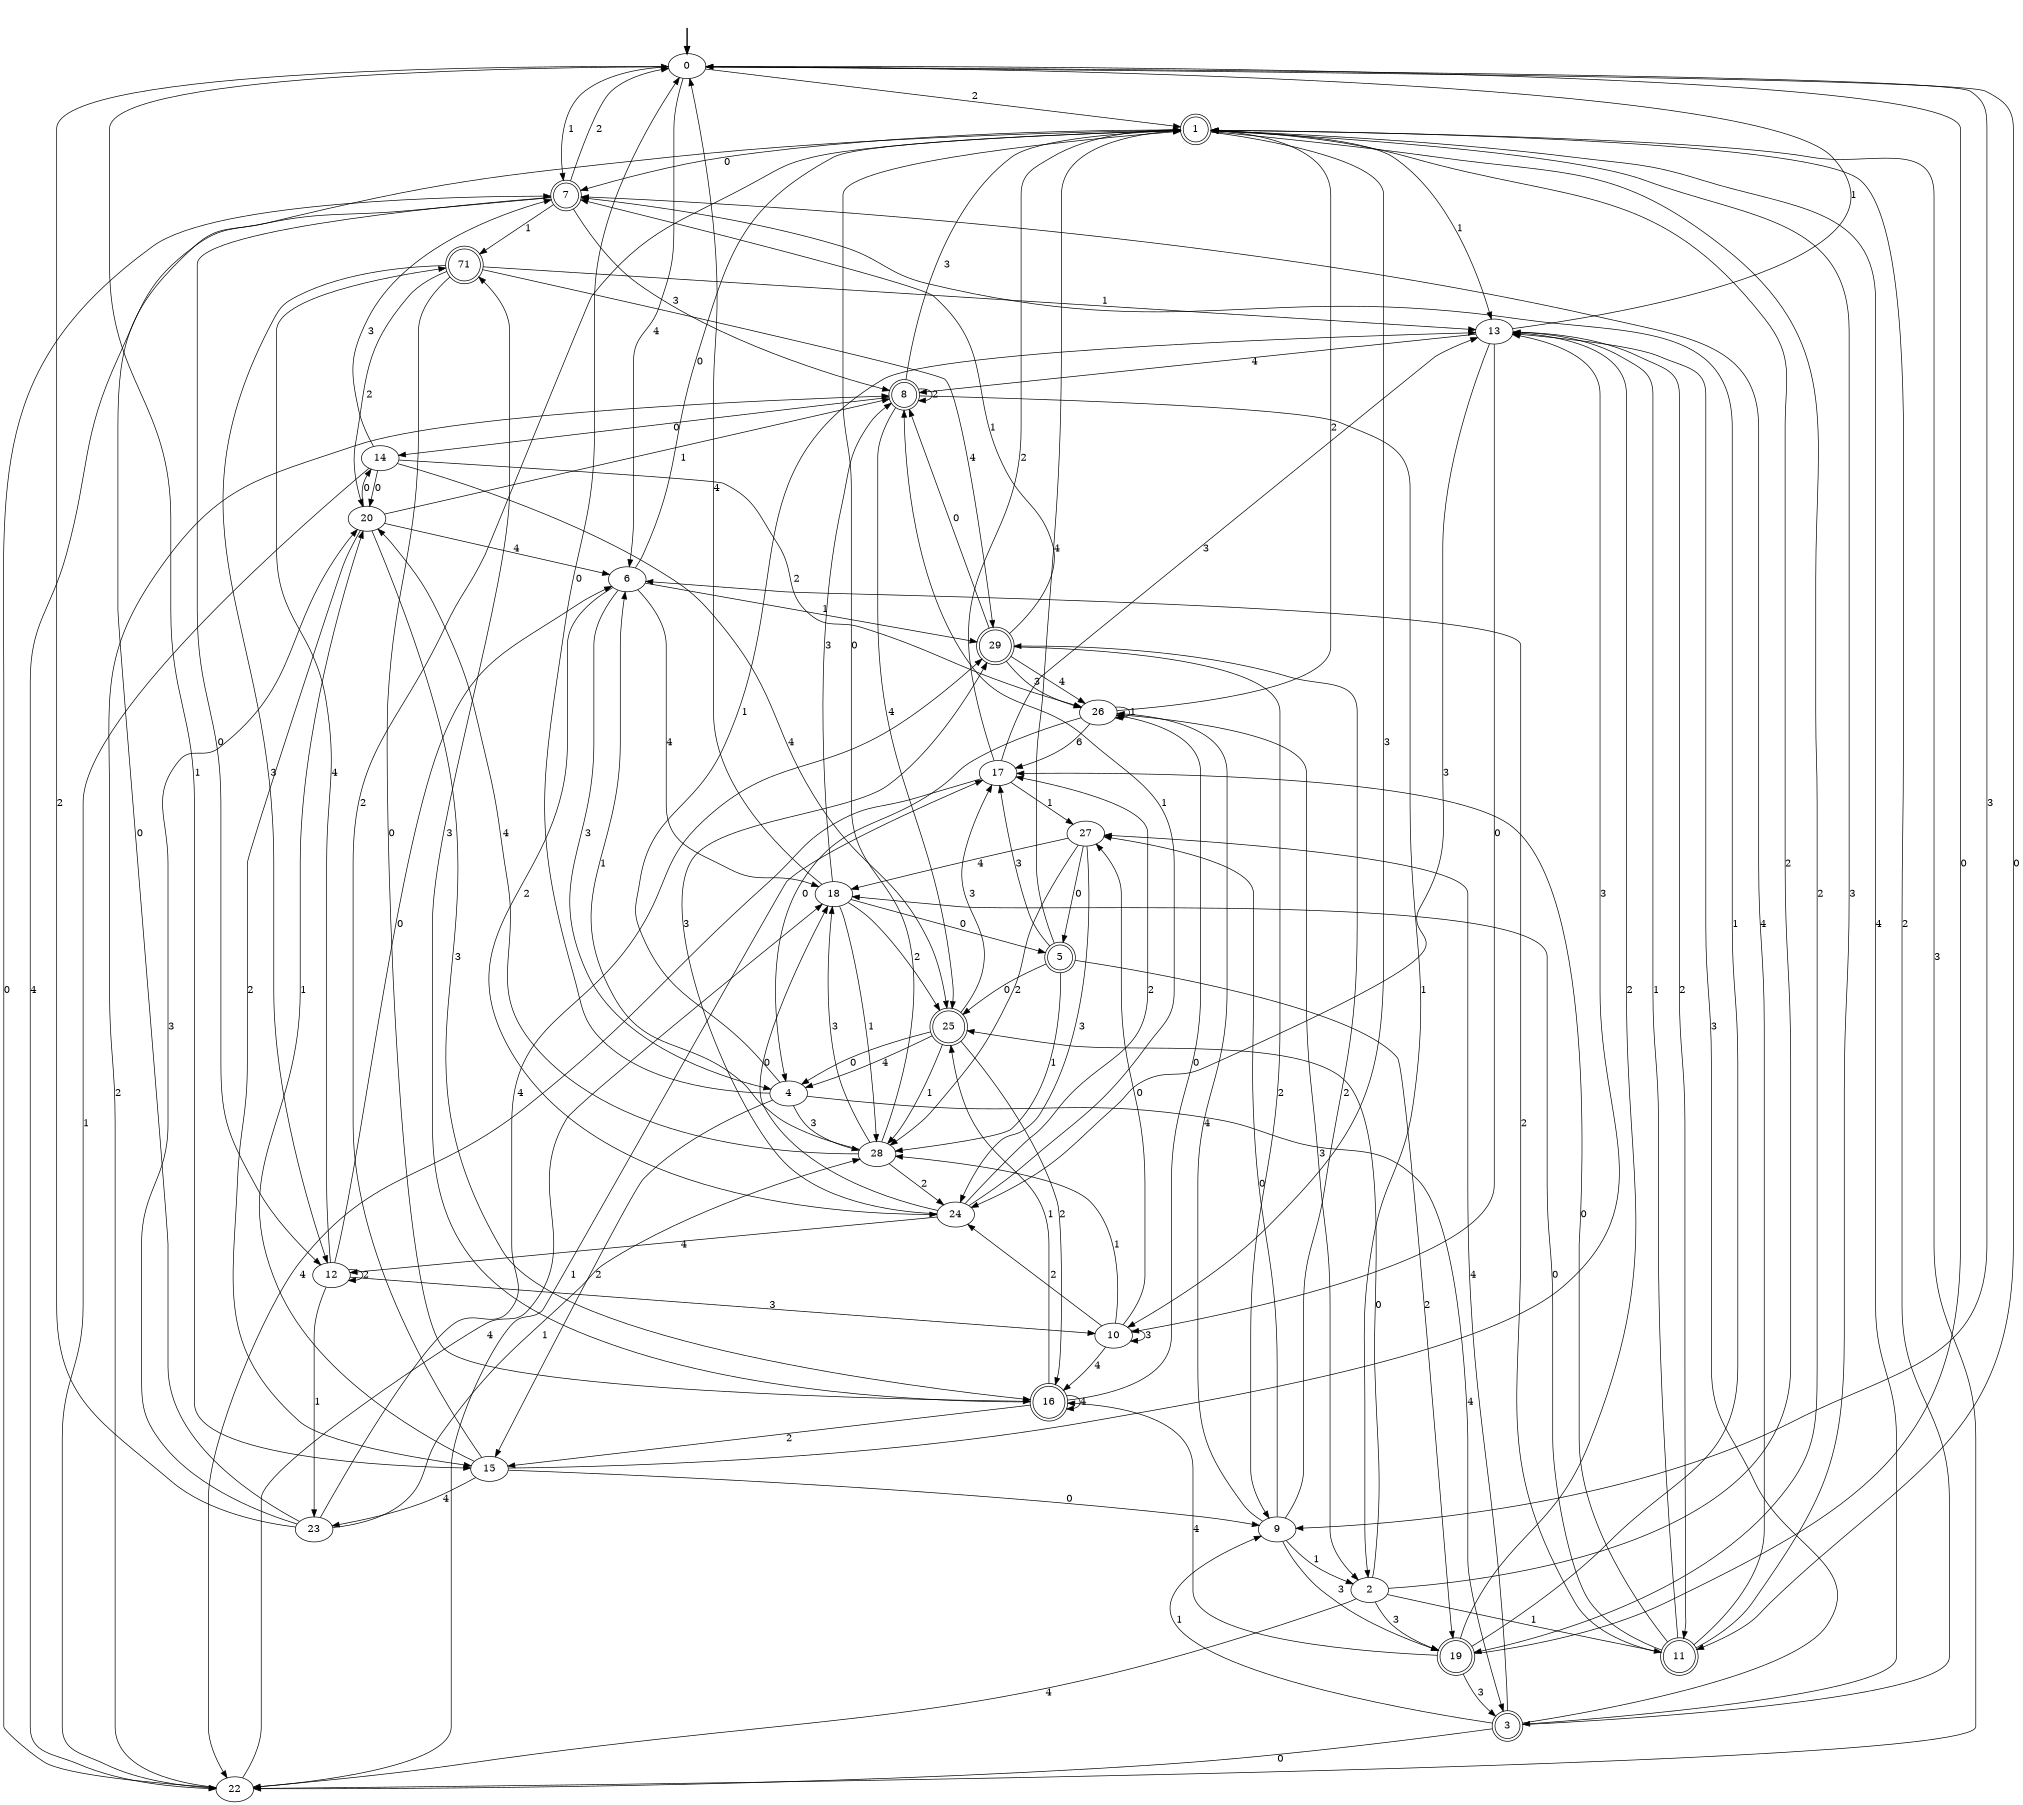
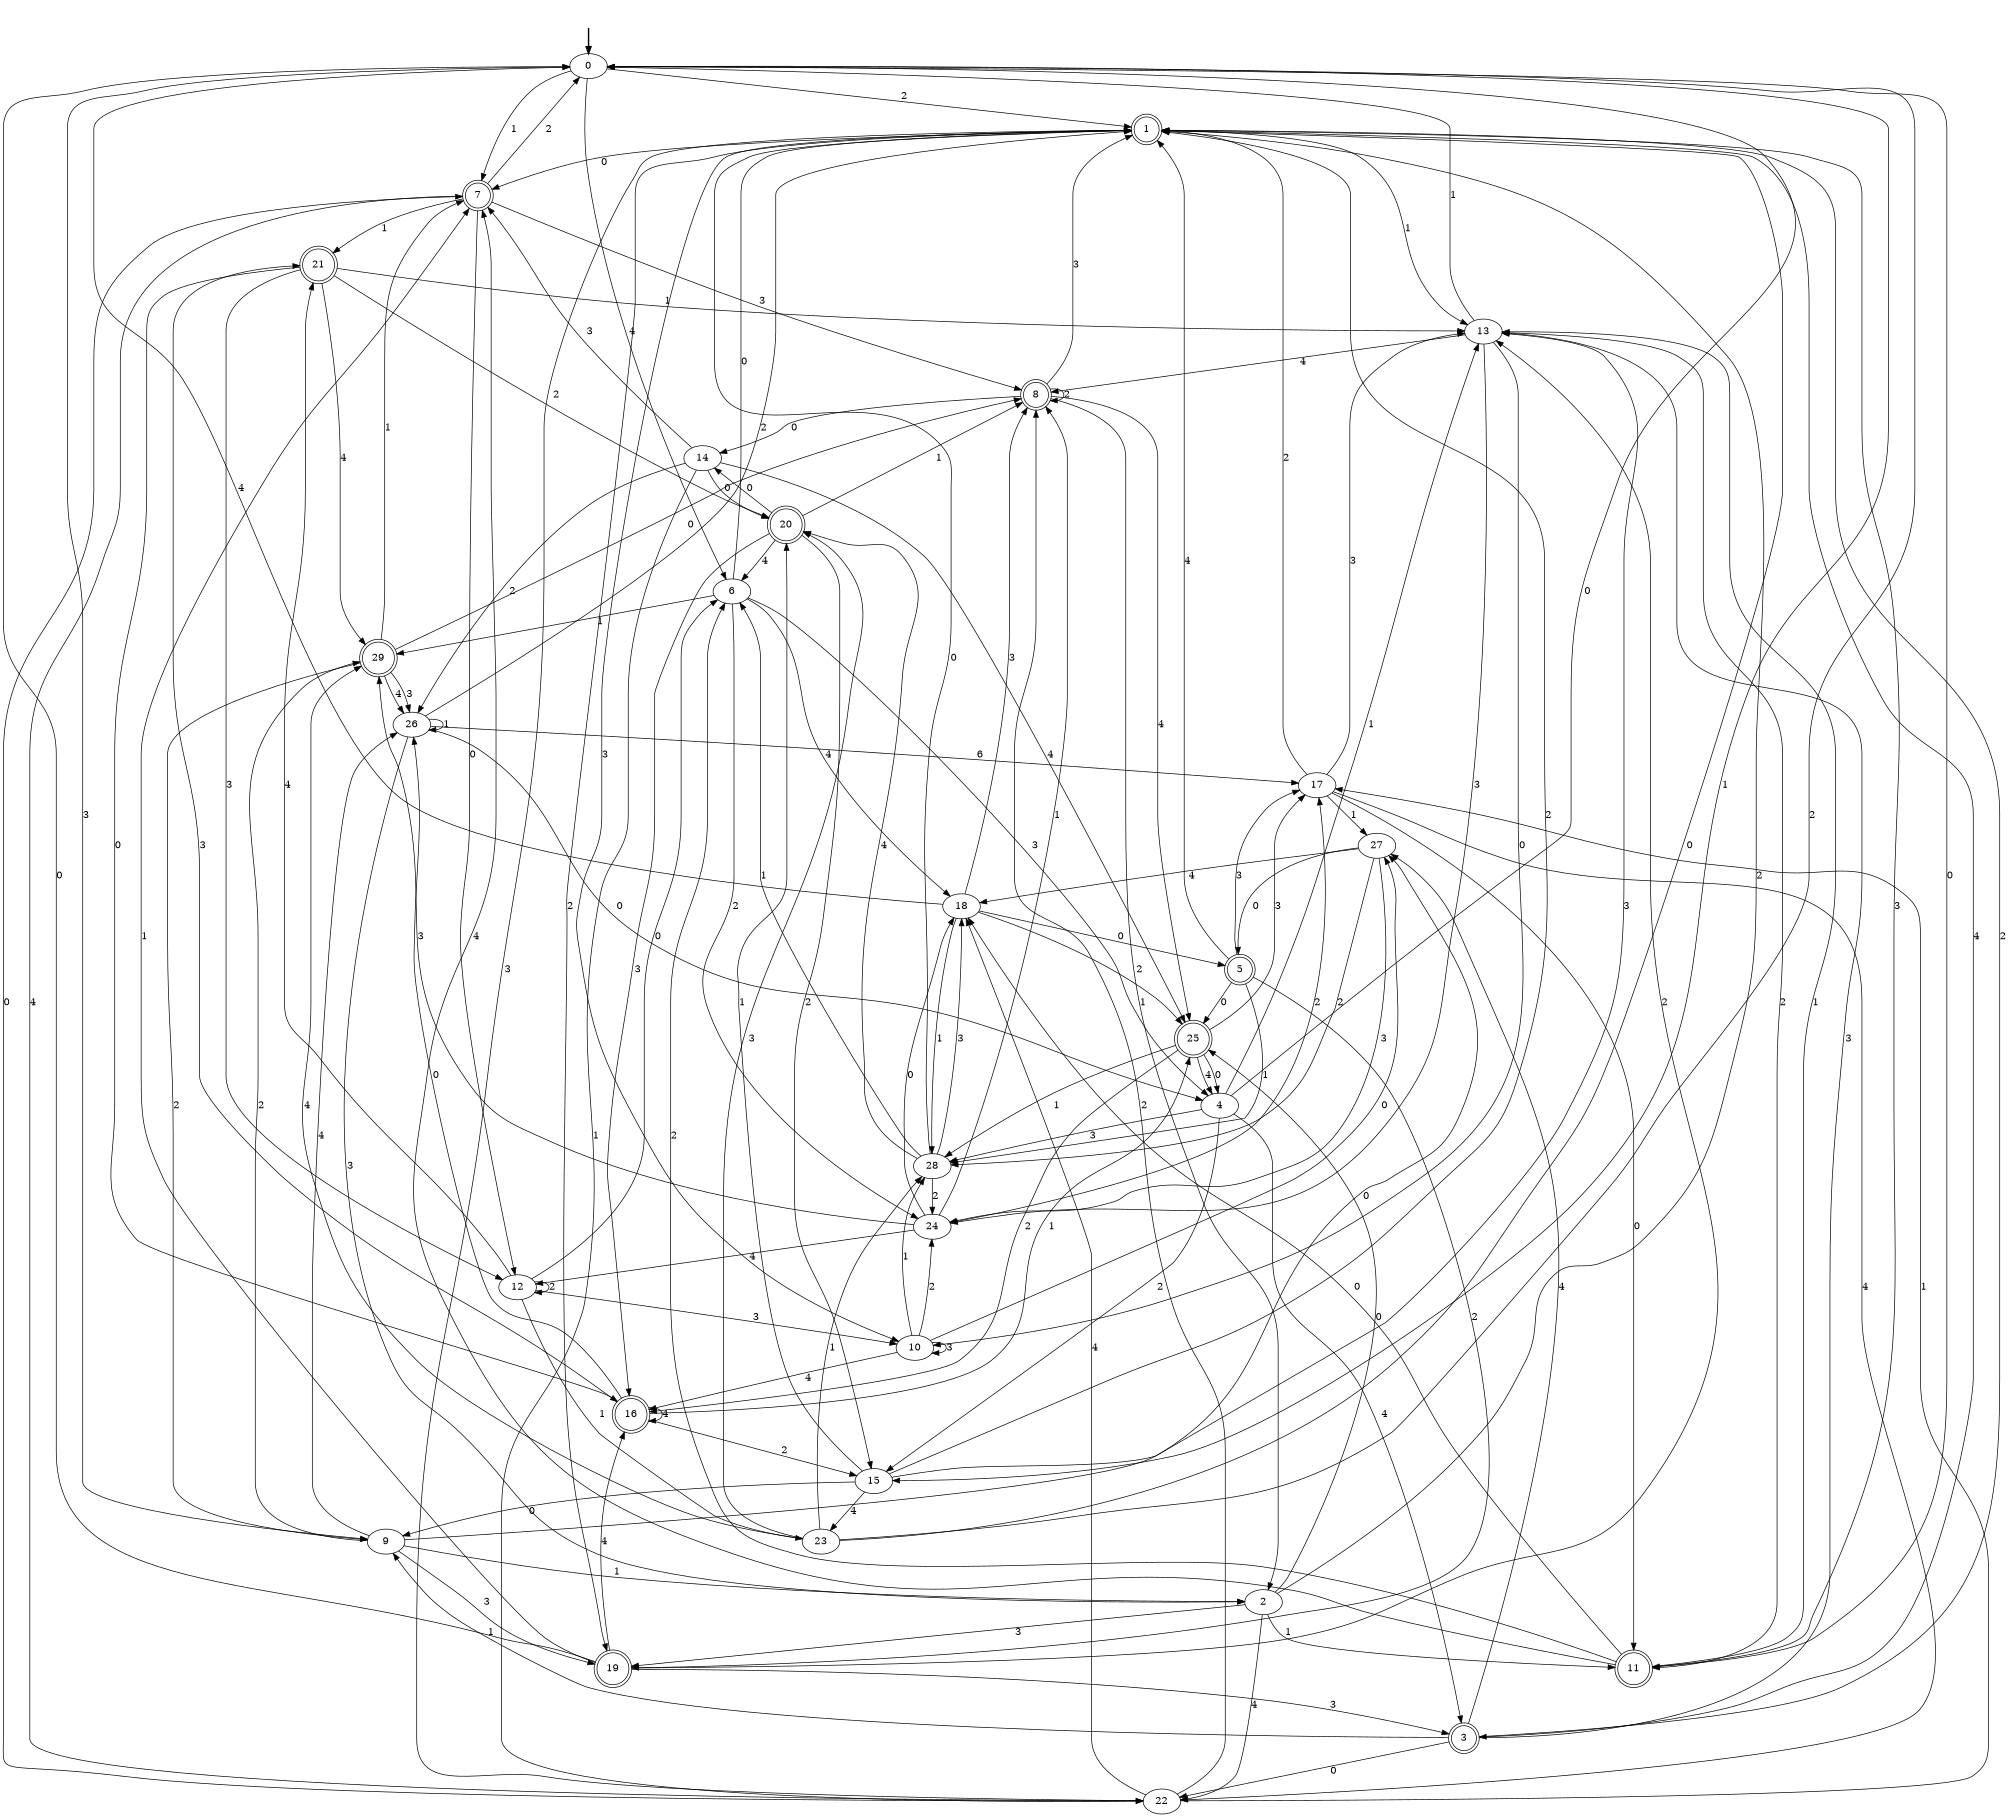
(464, 265) -> (319, 265)
(367, 519) -> (786, 525)
(1573, 991) -> (1634, 1175)
